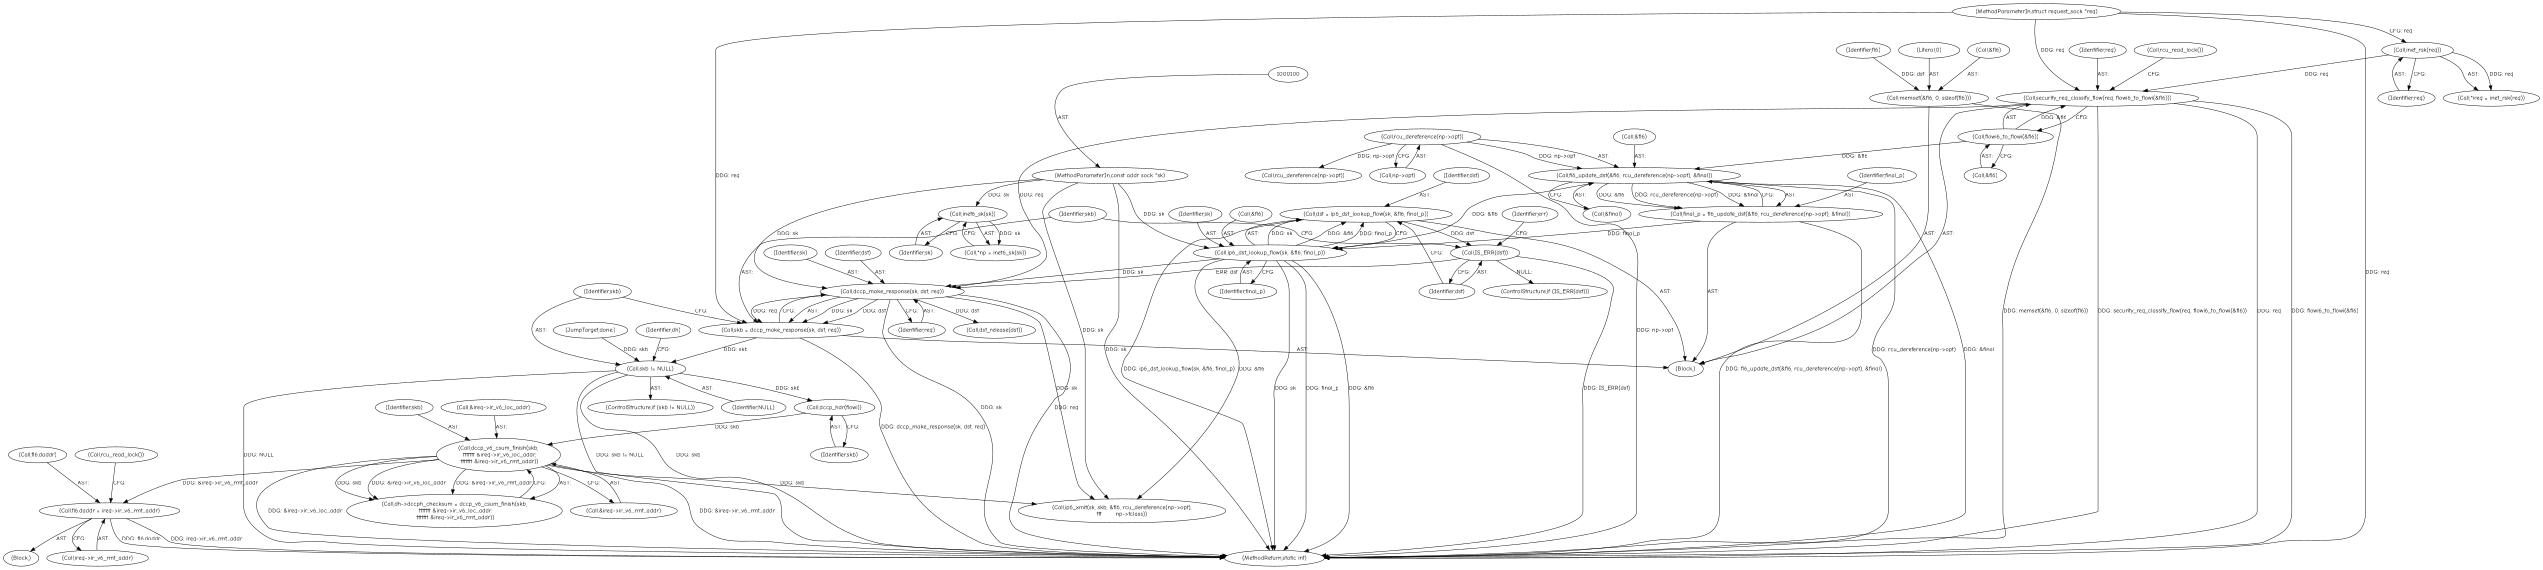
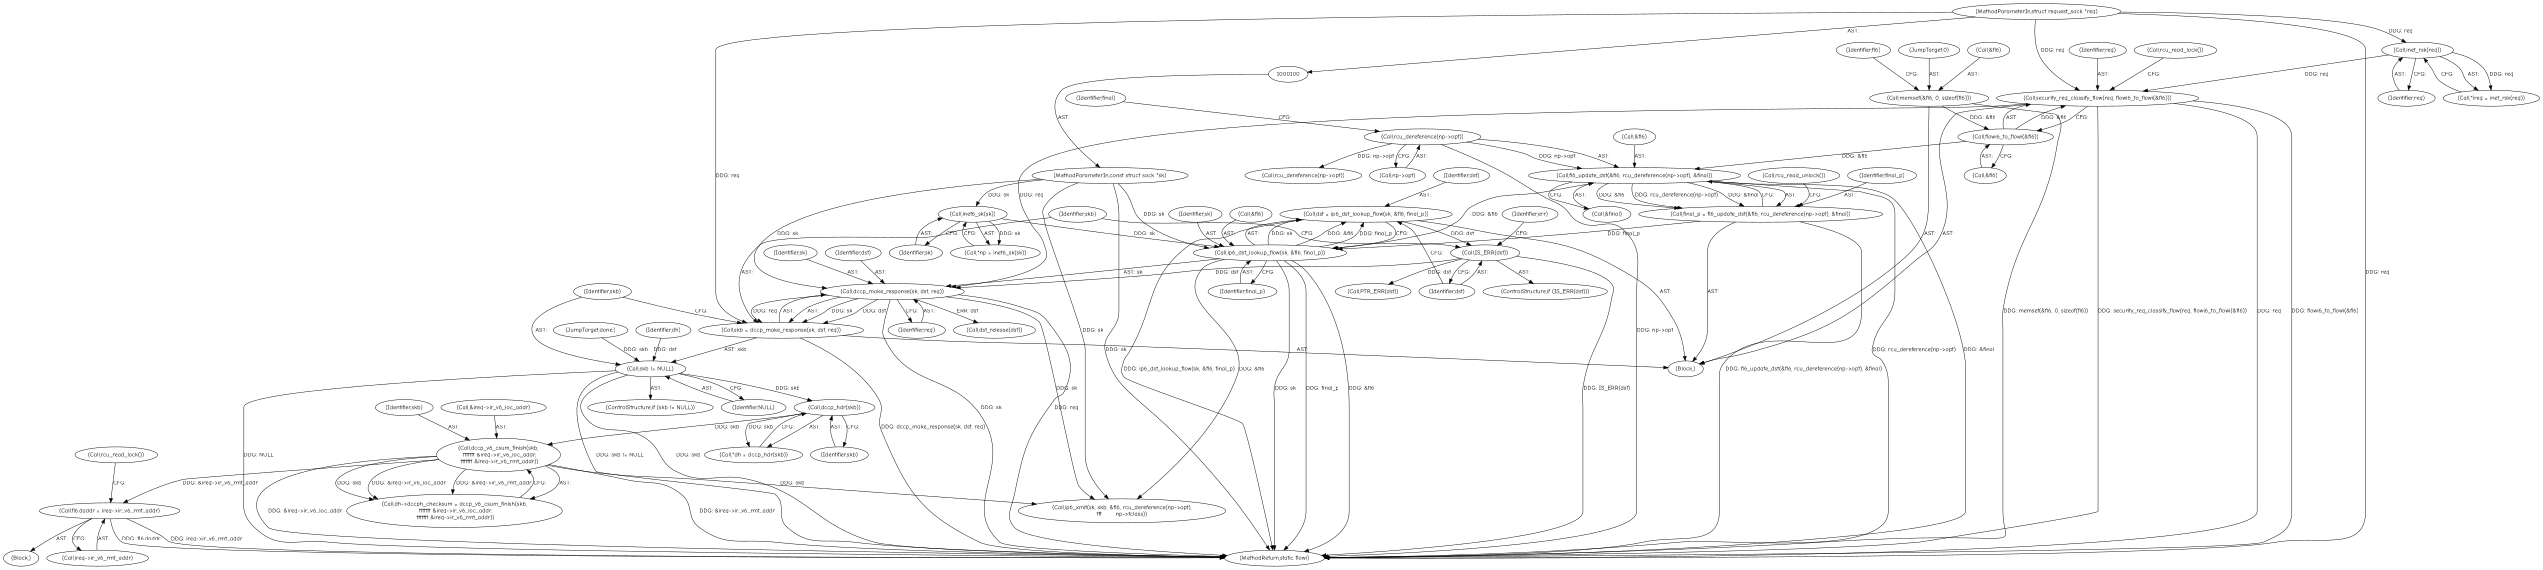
(2401, 31) -> (2401, 31)
none -> (1644, 44)
(1929, 50) -> (1929, 50)
(1913, 74) -> (1913, 74)
none -> (2440, 81)
none -> (1096, 98)
none -> (1963, 117)
(1110, 176) -> (1110, 176)
none -> (1794, 176)
none -> (1108, 233)
(1133, 272) -> (1133, 272)
(1227, 272) -> (1227, 272)
(1525, 272) -> (1525, 272)
none -> (1373, 292)
(790, 311) -> (790, 311)
(967, 311) -> (967, 311)
(665, 350) -> (665, 350)
(736, 350) -> (736, 350)
none -> (711, 382)
(834, 408) -> (834, 408)
(38, 455) -> none
none -> (754, 455)
(624, 511) -> none
(1274, 558) -> (1274, 558)
